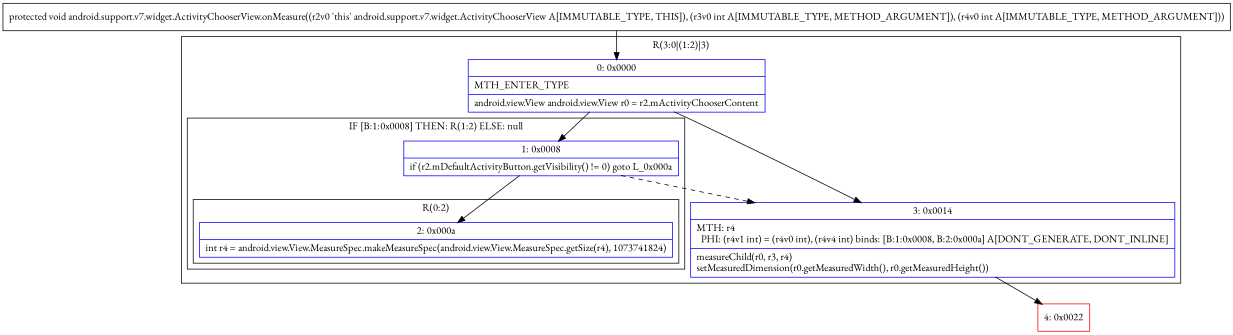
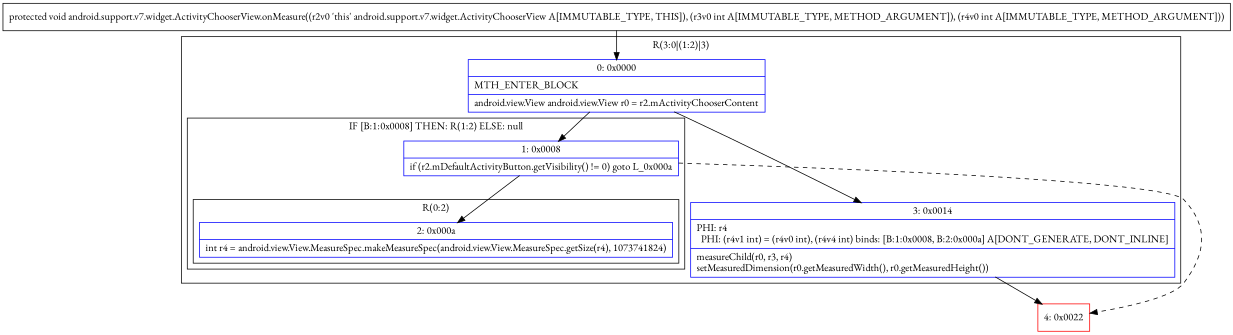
(522, 85) -> (527, 85)
(678, 187) -> (1025, 179)
(717, 228) -> (713, 228)
